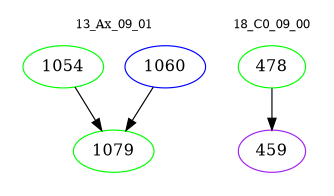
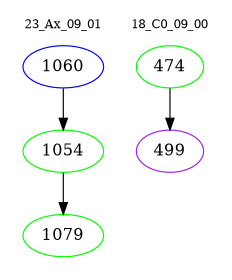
(114, 25) -> (63, 25)
(272, 67) -> (170, 67)
(143, 104) -> (63, 103)
(272, 151) -> (170, 151)
